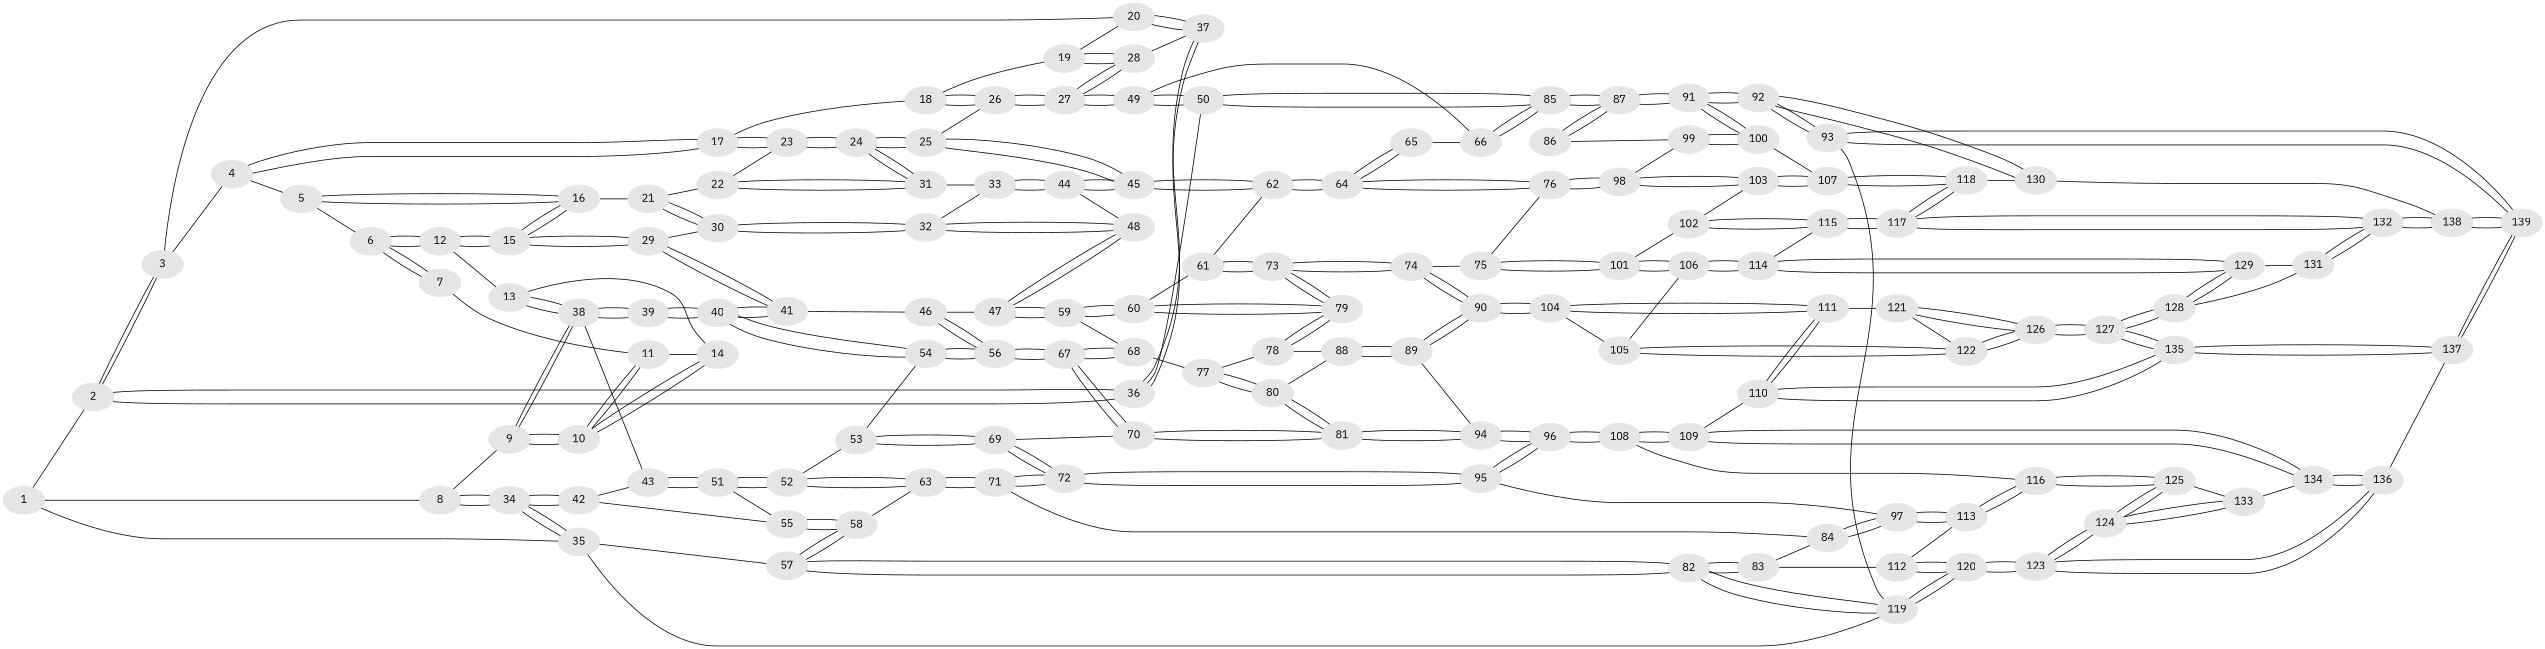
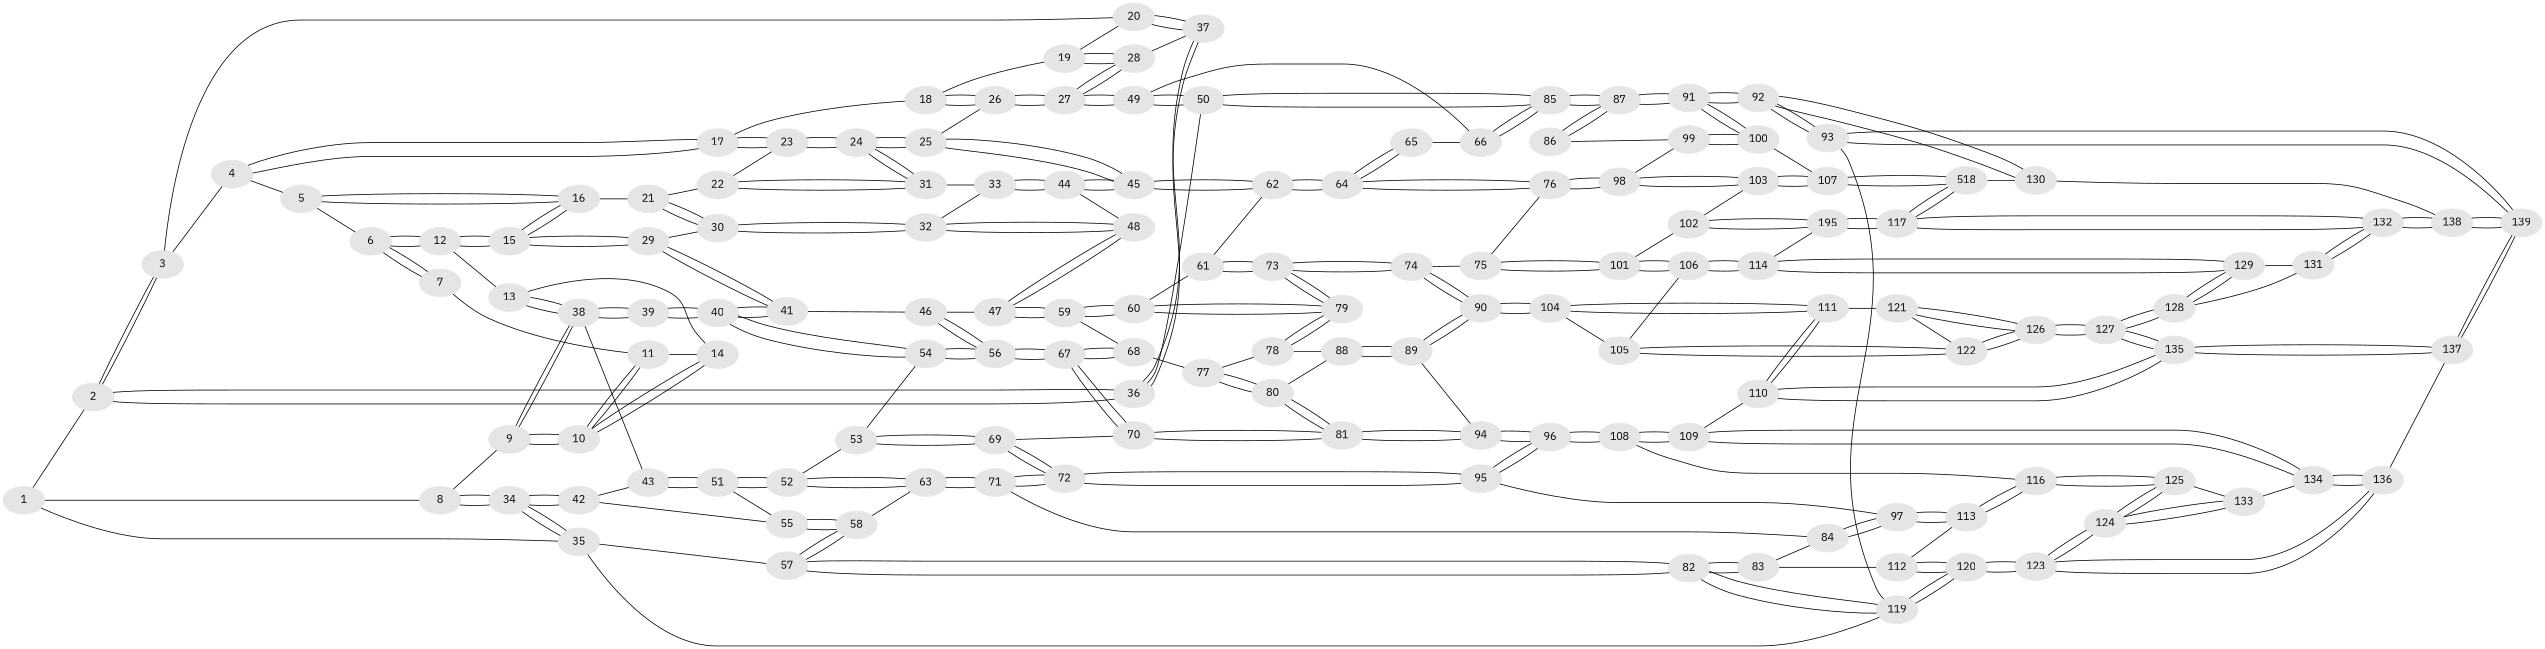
(1966, 180) -> (1966, 180)
(1828, 224) -> (1828, 224)
